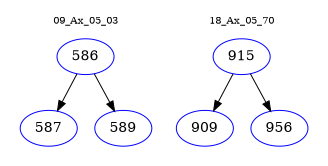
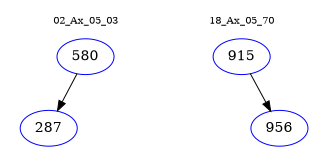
(86, 21) -> (86, 21)
(86, 57) -> (86, 57)
(49, 128) -> (49, 128)
(123, 128) -> none
(205, 128) -> none
